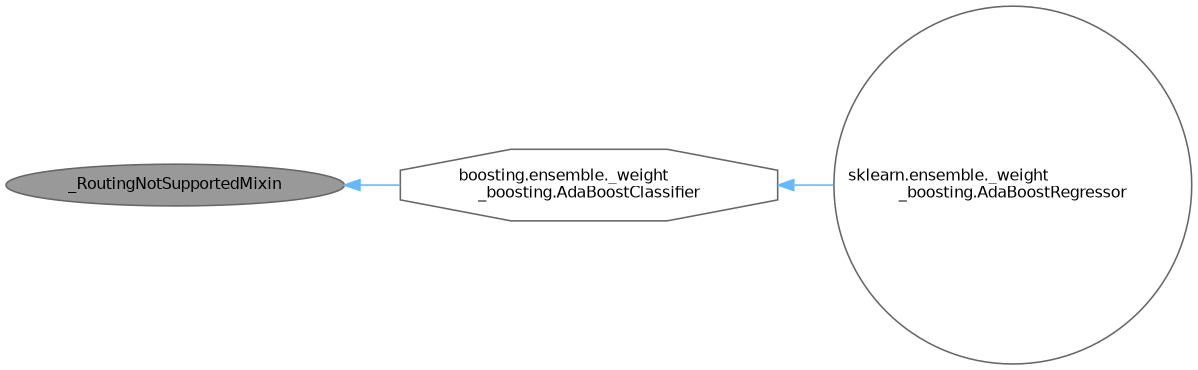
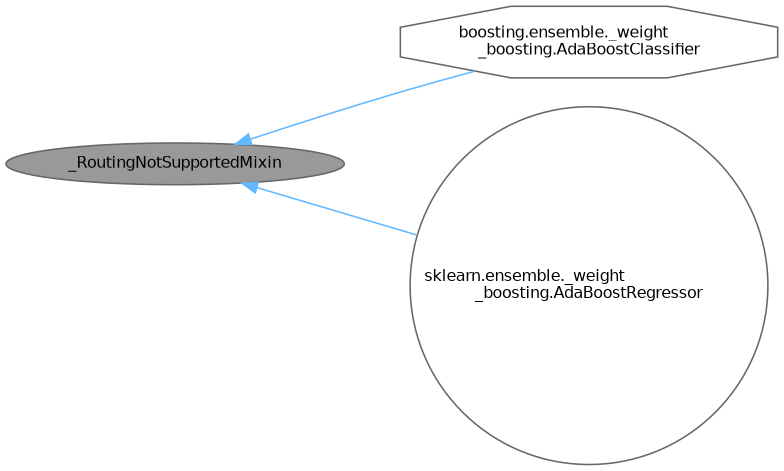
(814, 185) -> (337, 211)
